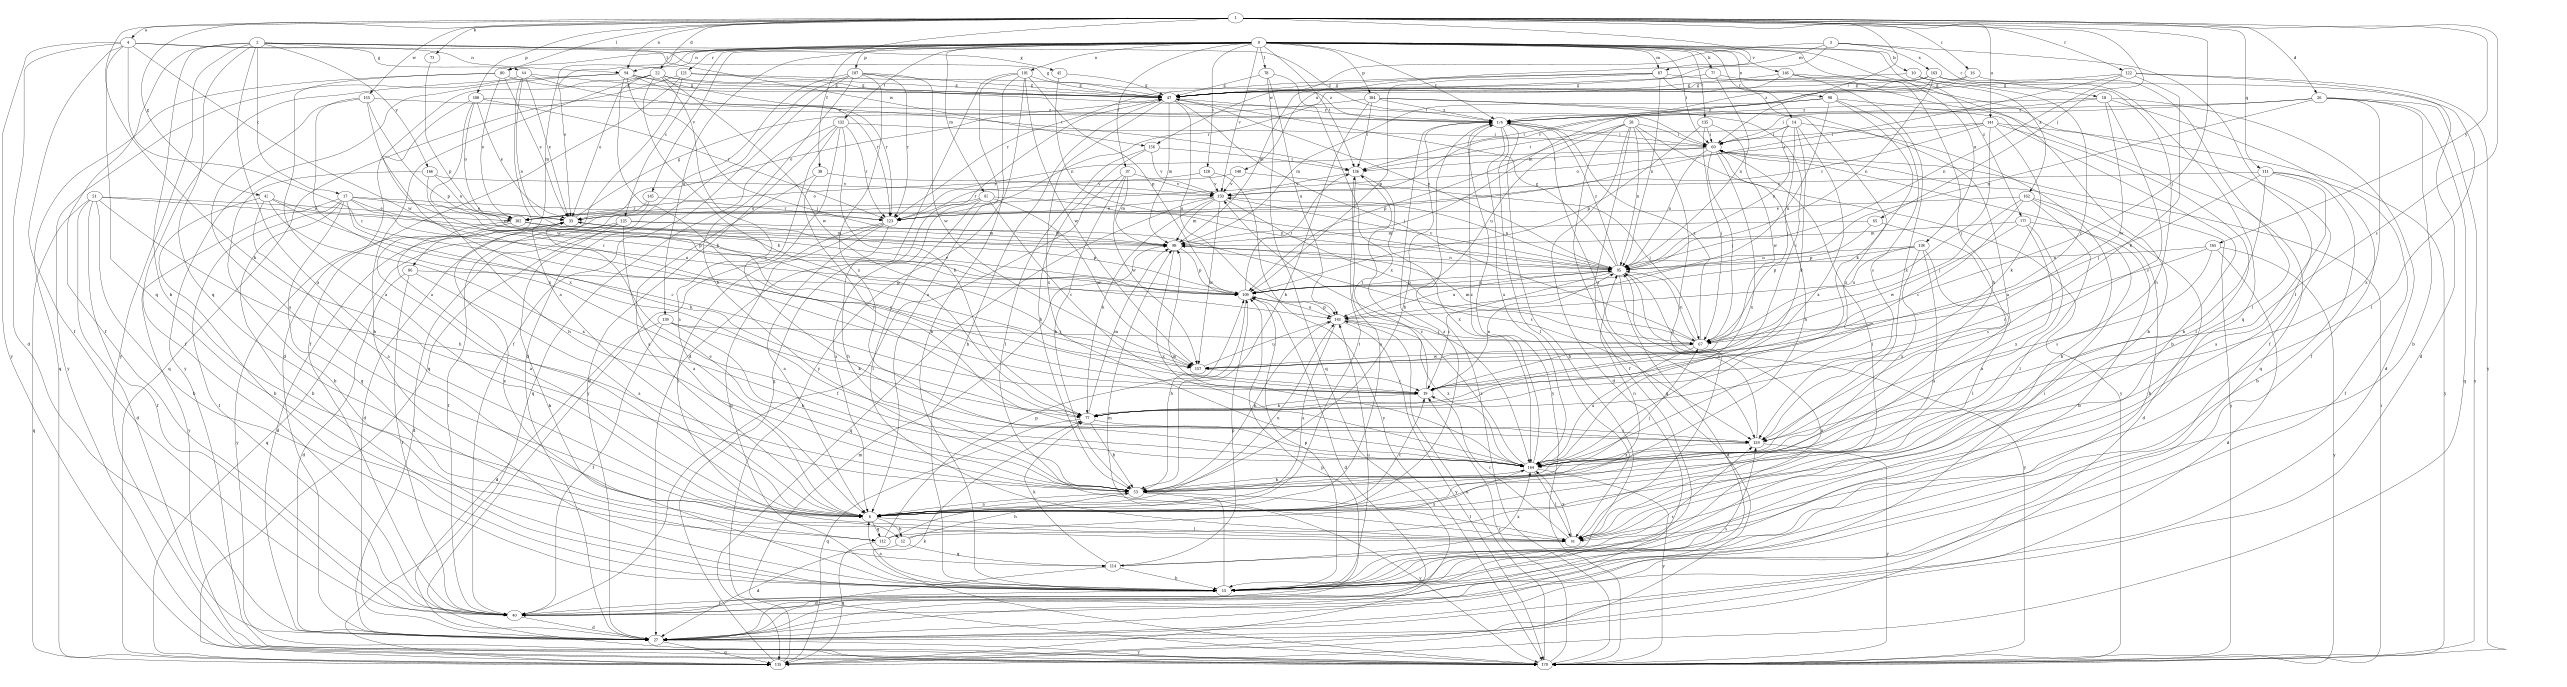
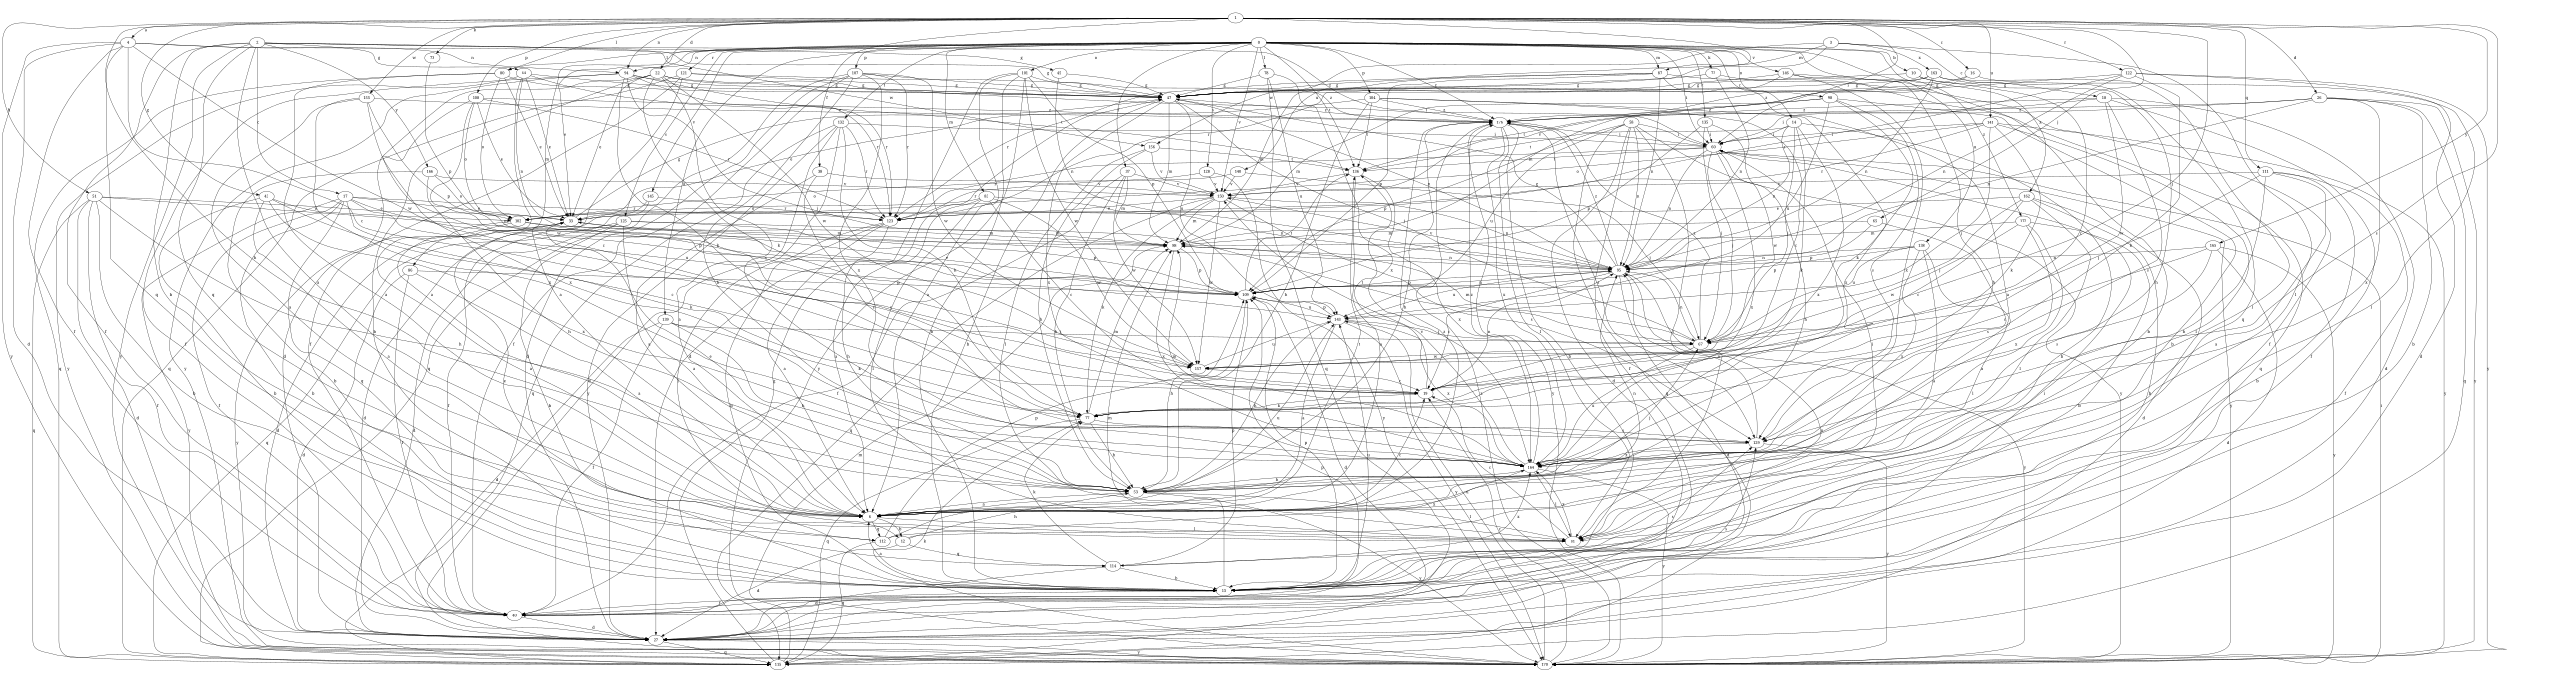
none -> (162, 24)
